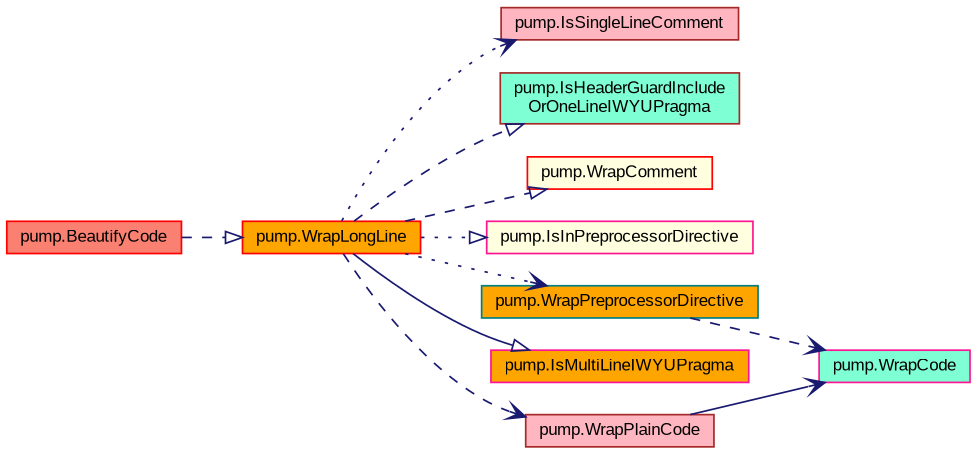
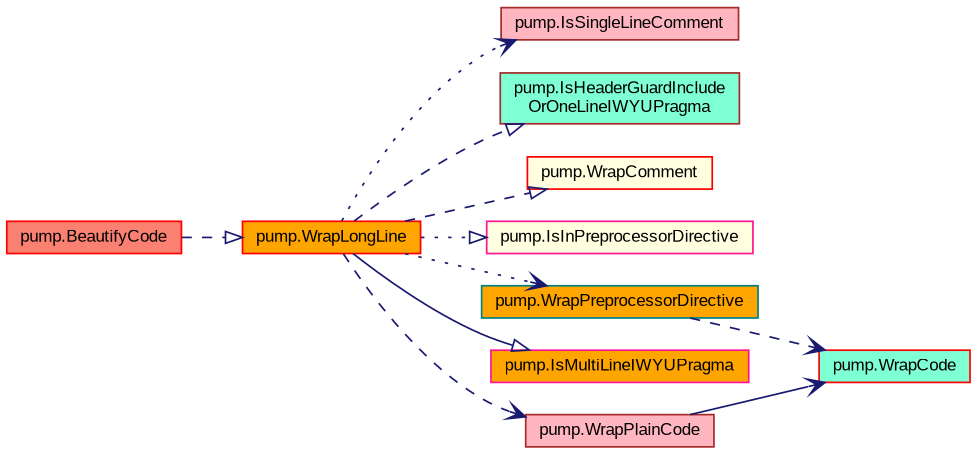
(895, 366) -> (895, 366)
